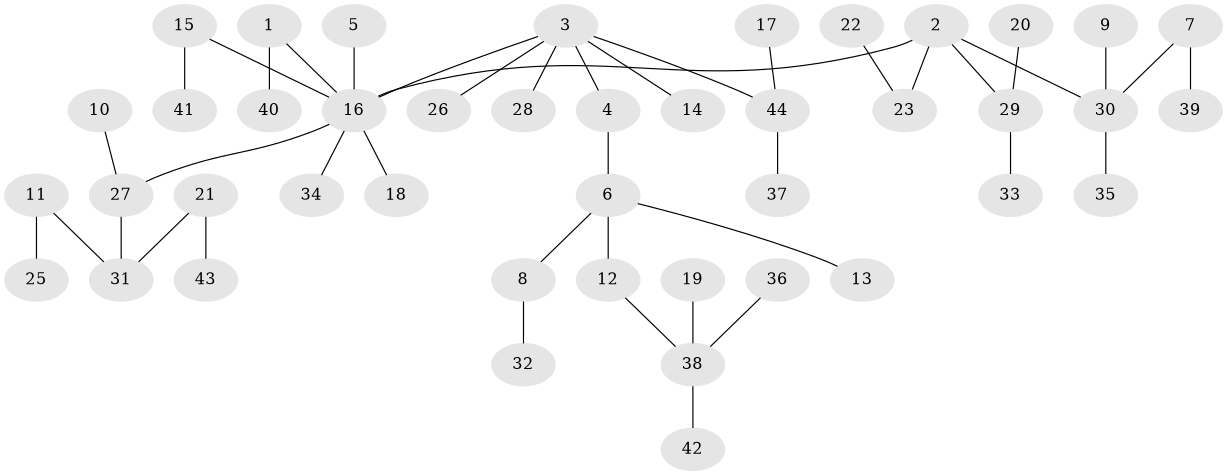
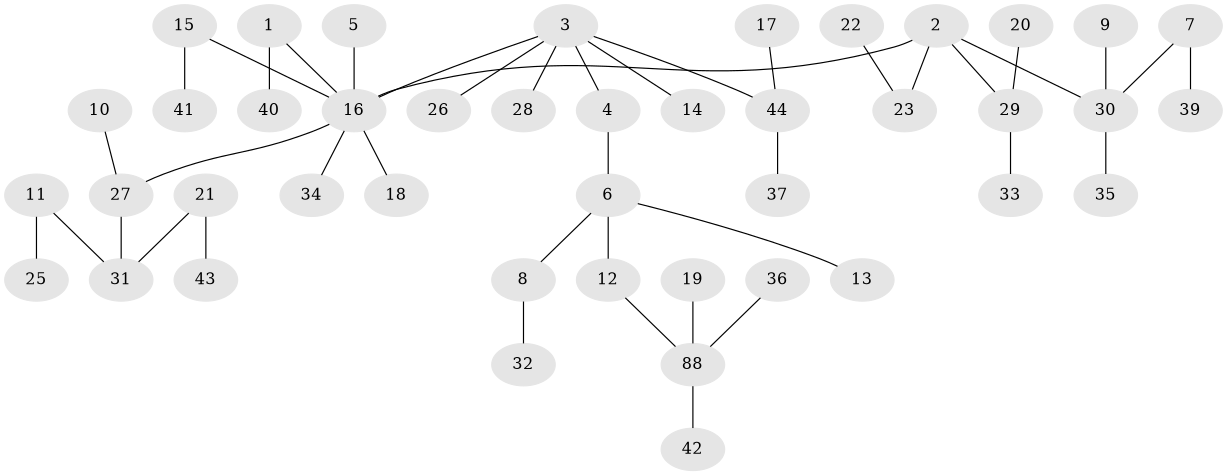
(693, 365) -> (693, 365)
